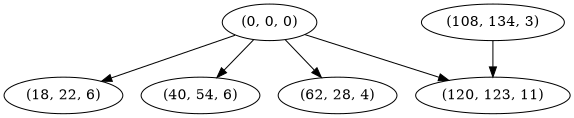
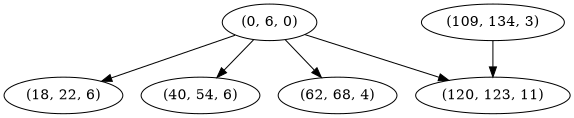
(270, 22) -> (270, 22)
(493, 22) -> (493, 22)
(338, 95) -> (338, 95)
